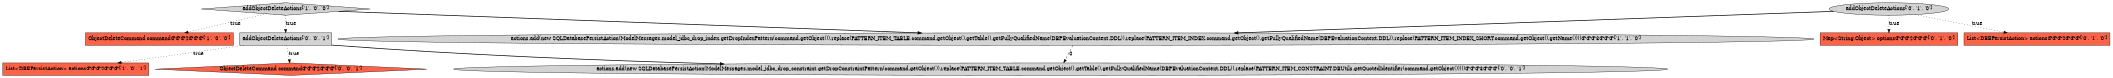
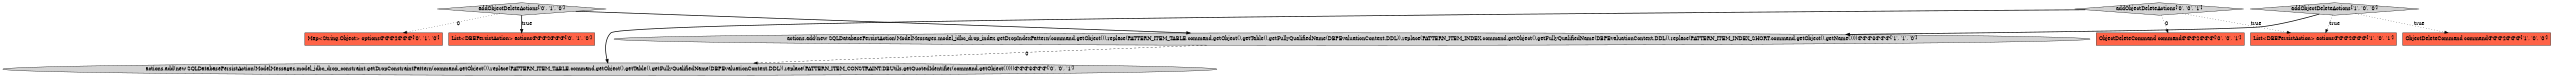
(1889, 9) -> (522, 9)
(286, 22) -> (2330, 22)
(1960, 23) -> (522, 22)
(1894, 24) -> (458, 24)
(286, 39) -> (2159, 9)
(294, 54) -> (2167, 24)
(291, 69) -> (2170, 39)
